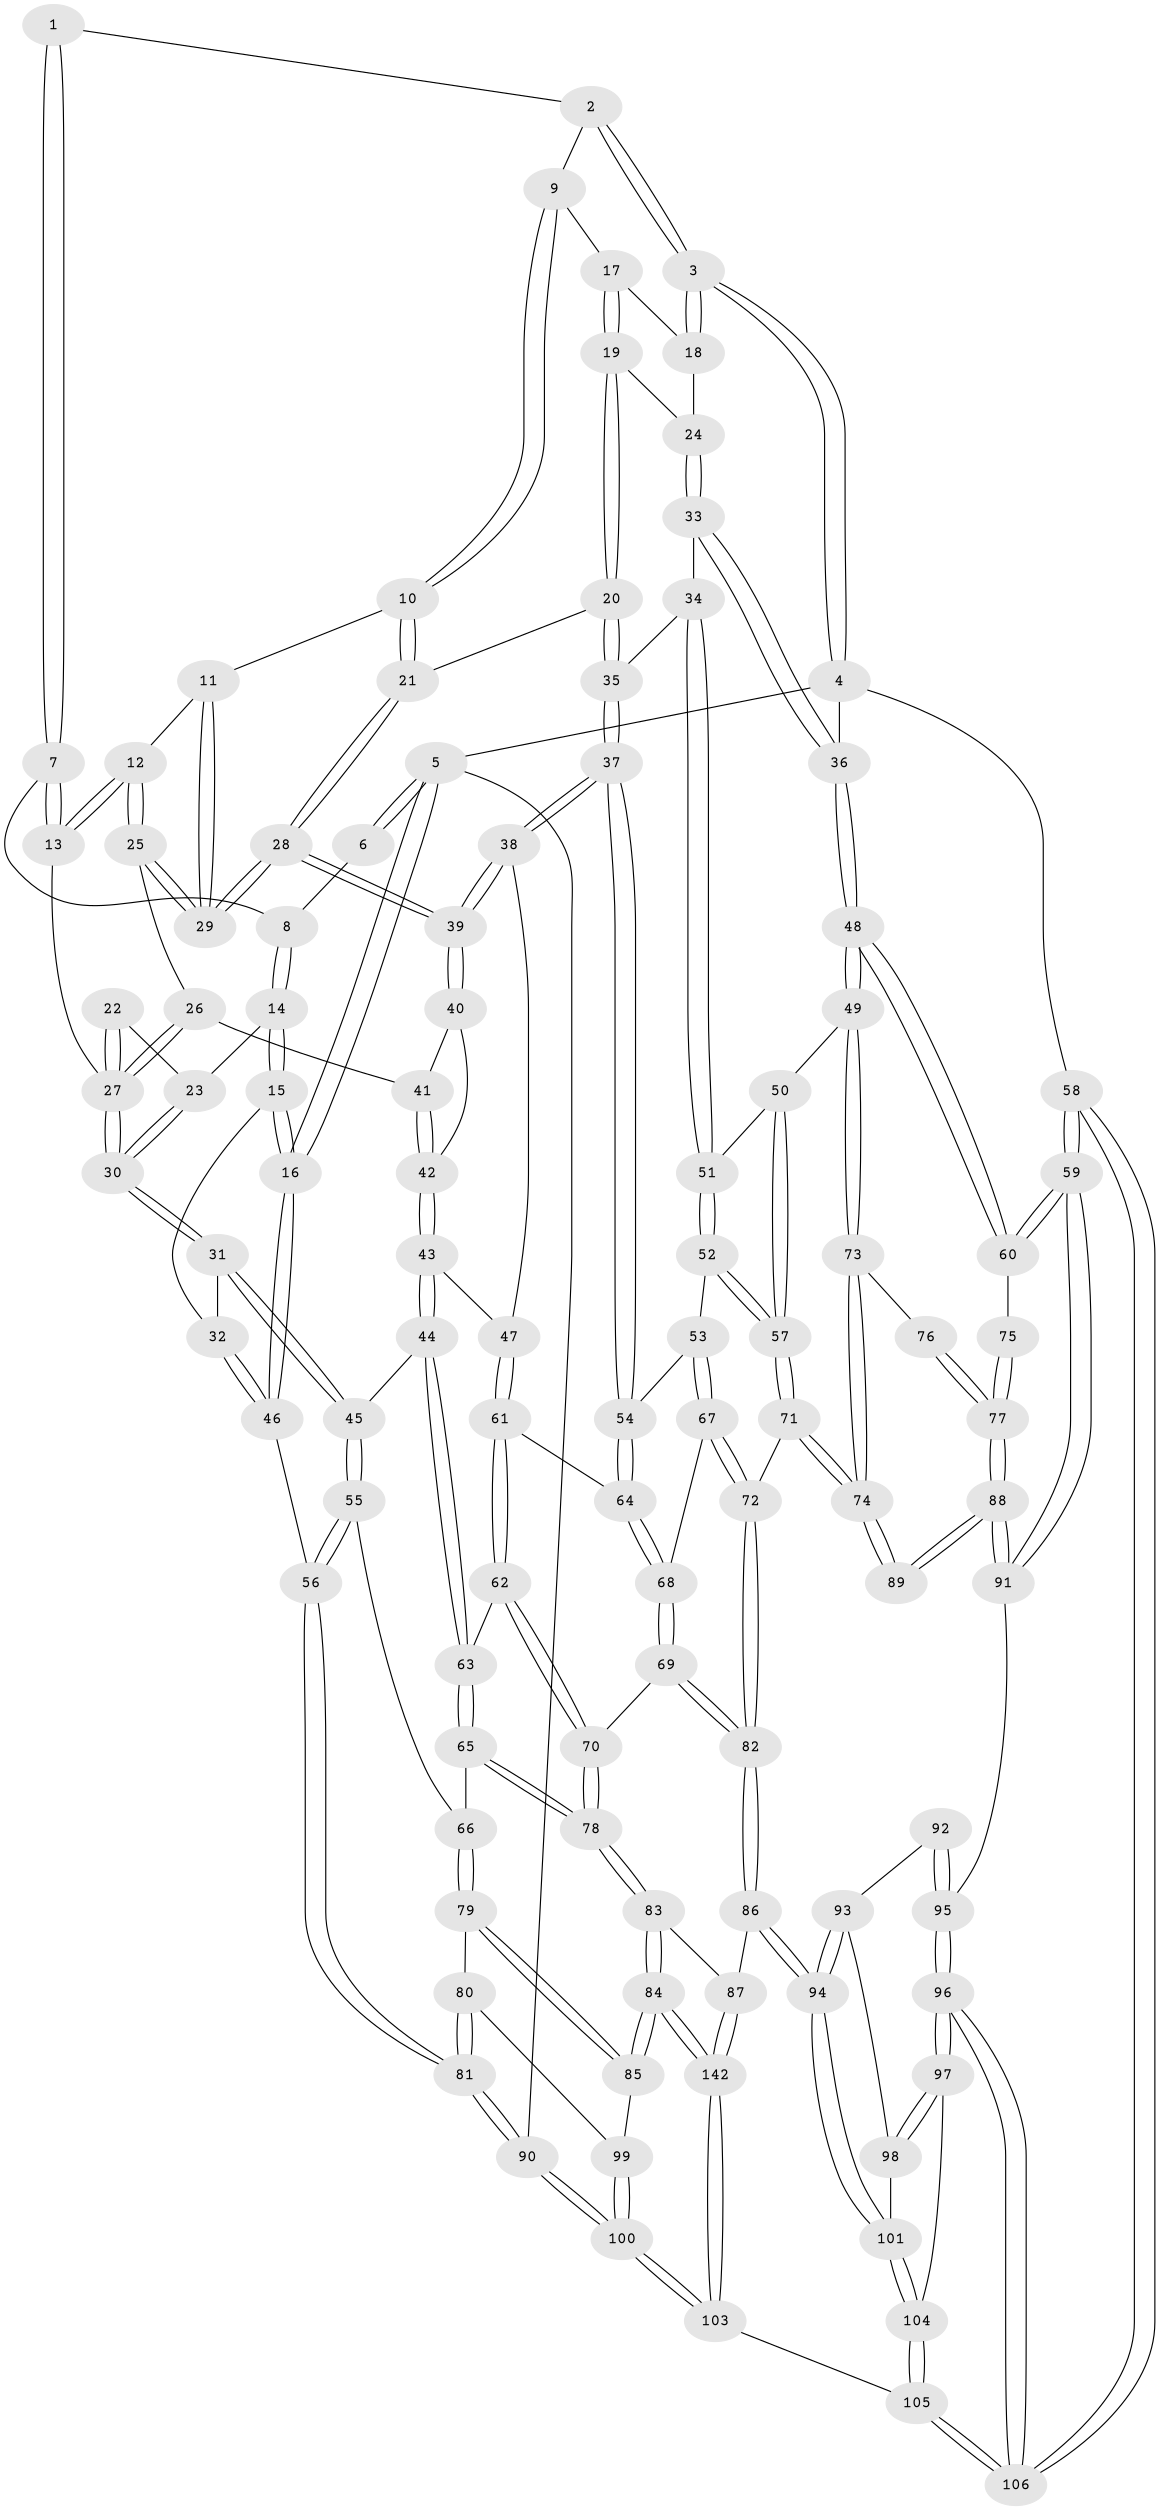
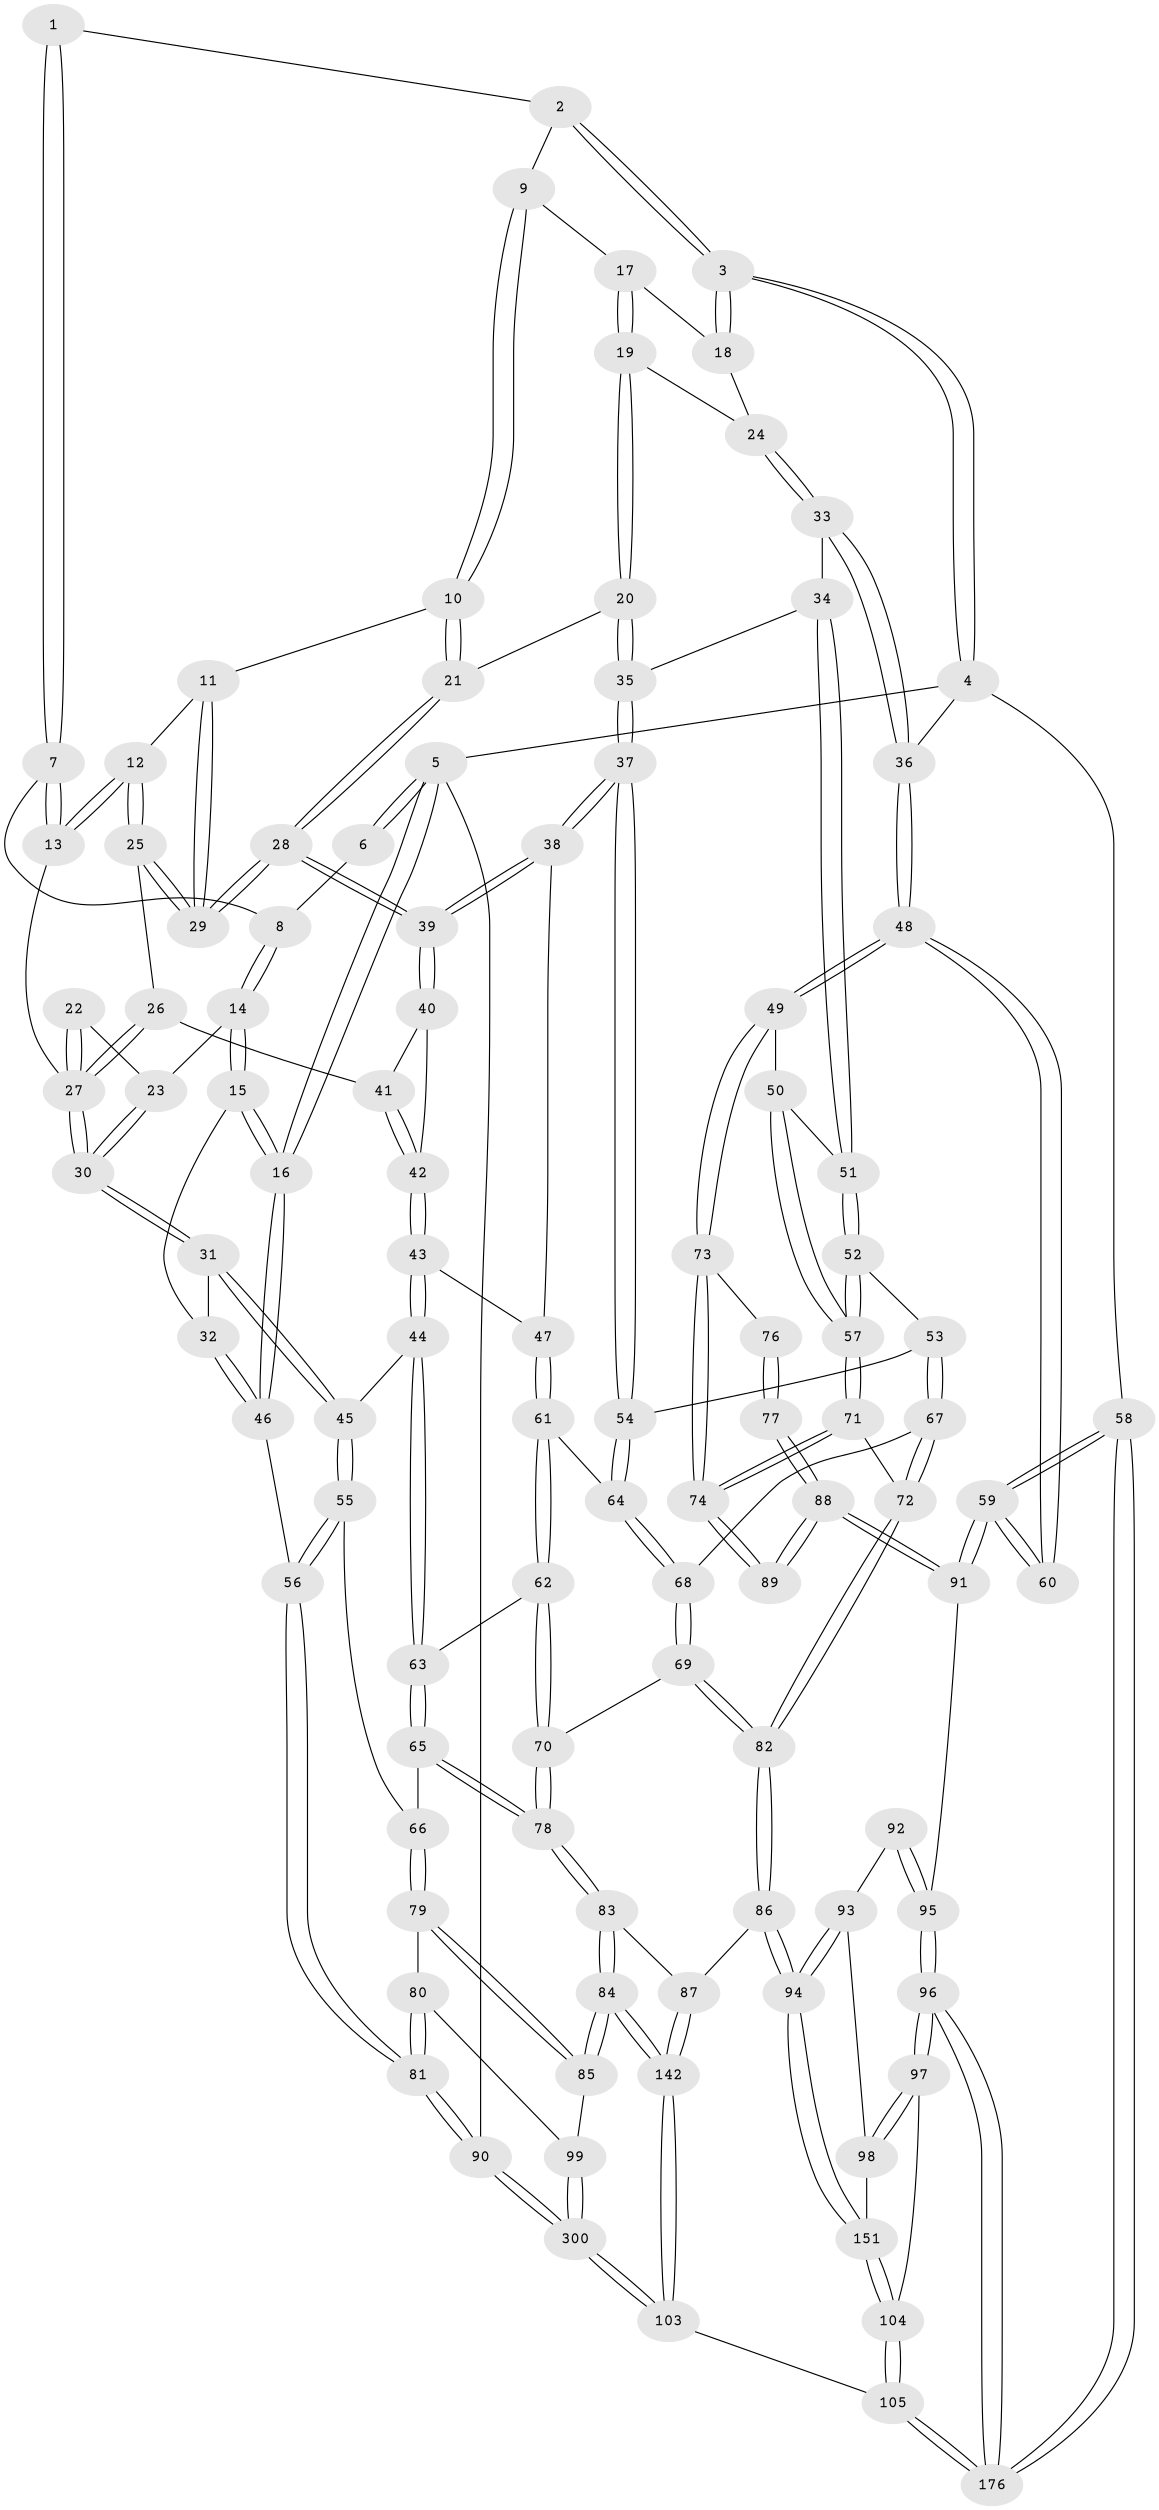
(1008, 1337) -> none
(622, 2239) -> (575, 2239)
(891, 2239) -> (867, 2239)
(1016, 2485) -> (992, 2485)
